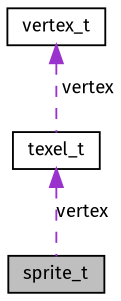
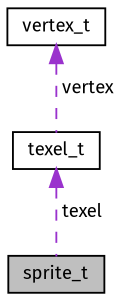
(79, 212) -> (79, 212)
